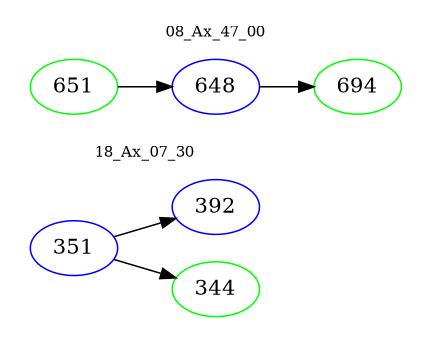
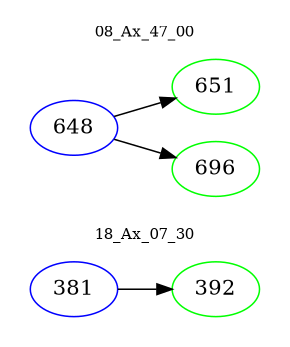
(137, 87) -> (137, 110)
(358, 87) -> (216, 169)
(216, 207) -> (216, 289)
(74, 248) -> (74, 289)
(216, 289) -> none
